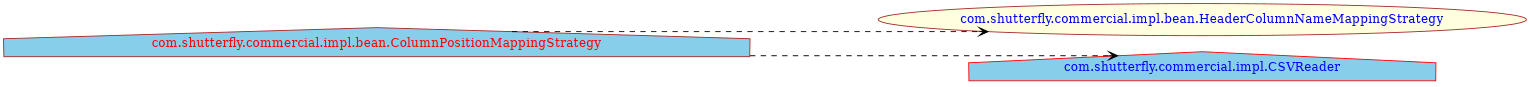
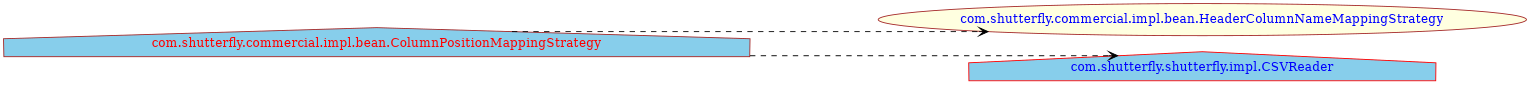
(1202, 68) -> (1202, 68)
